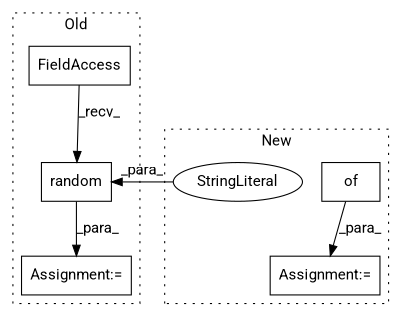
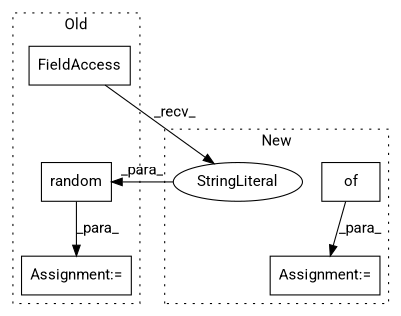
(78, 118) -> (155, 121)
